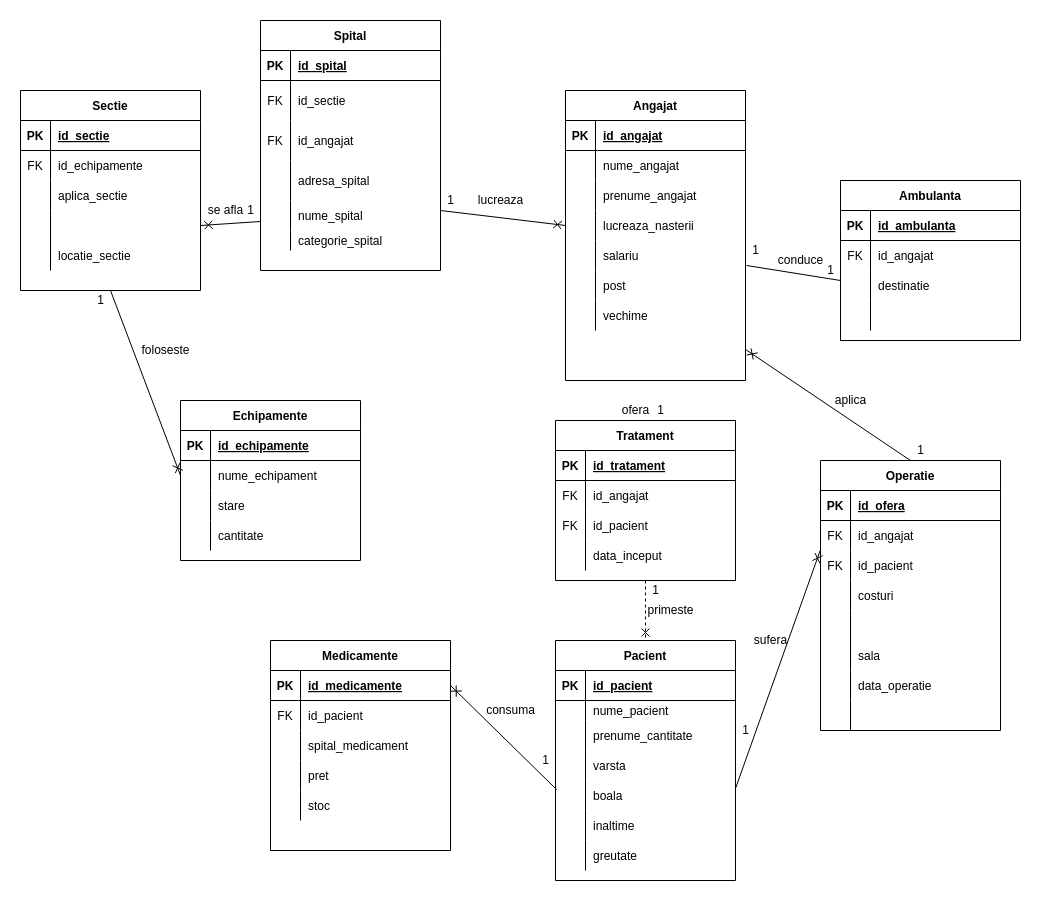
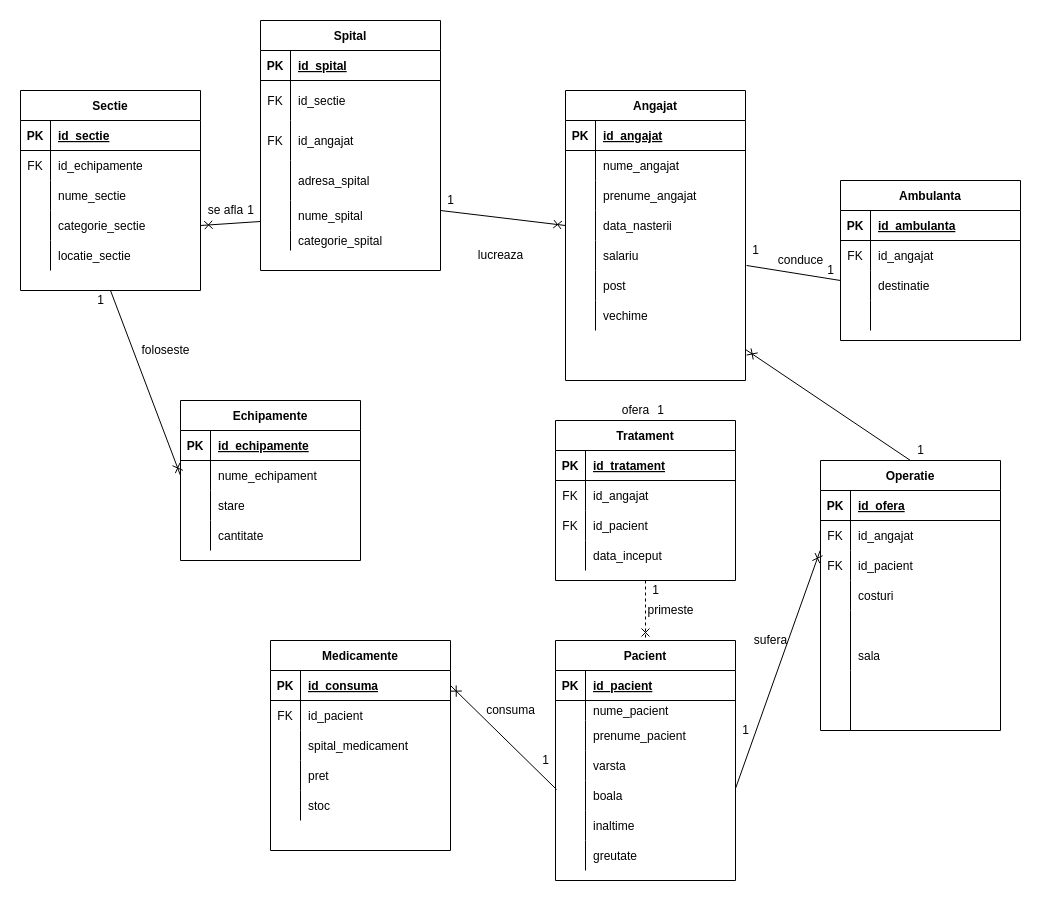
(97, 196) -> (93, 196)
(501, 201) -> (501, 256)
none -> (126, 226)
(655, 226) -> (644, 226)
(851, 401) -> none
(352, 686) -> (340, 686)
(926, 686) -> none
(649, 736) -> (642, 736)
